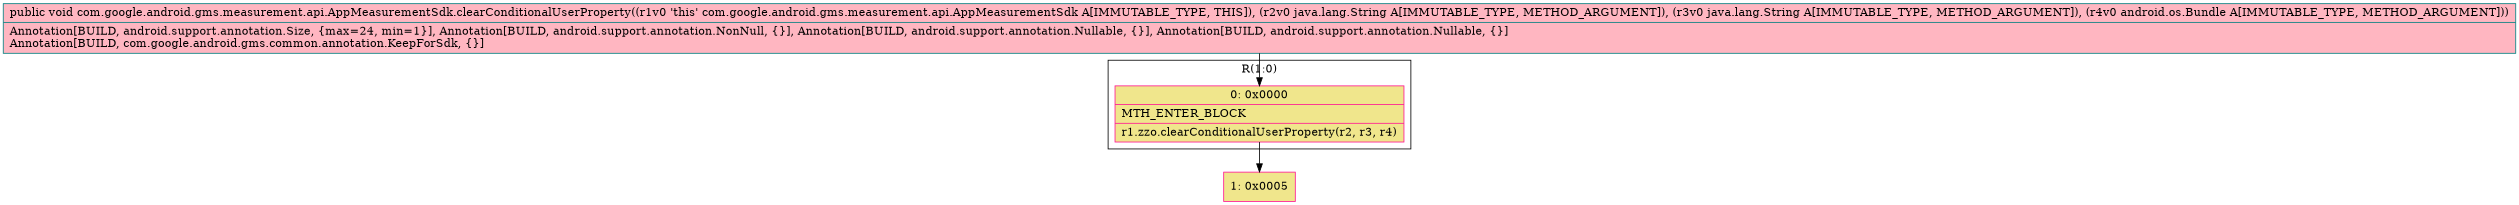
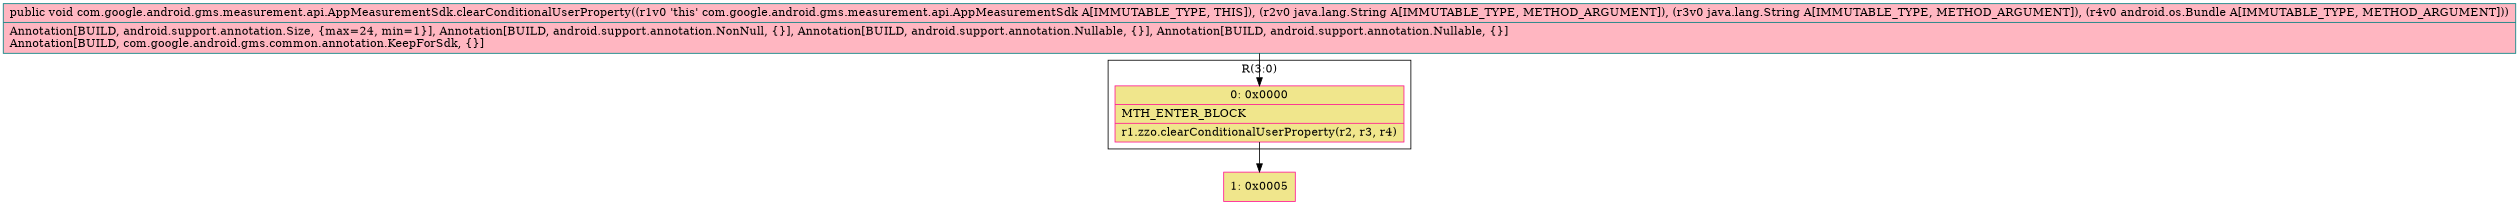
(1259, 70) -> (1259, 70)
